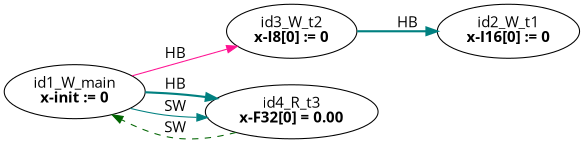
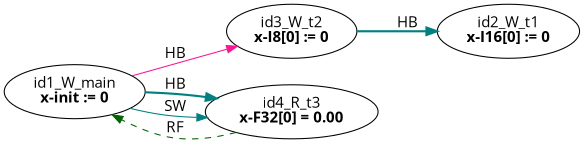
(175, 128) -> (175, 128)
